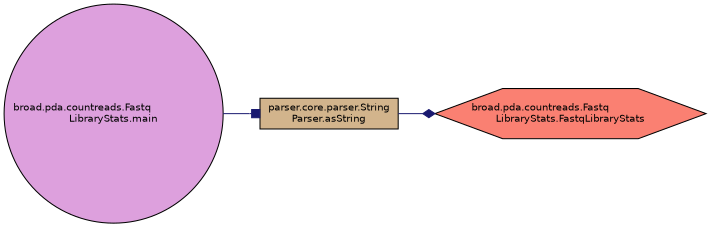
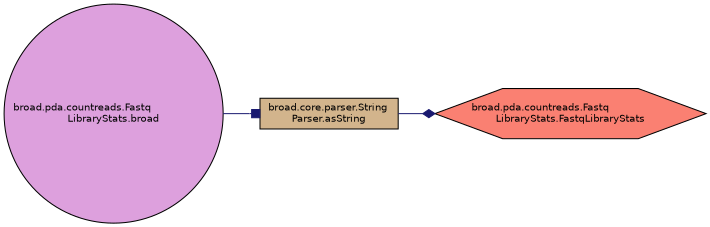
(114, 114) -> (114, 114)
(329, 114) -> (329, 114)
